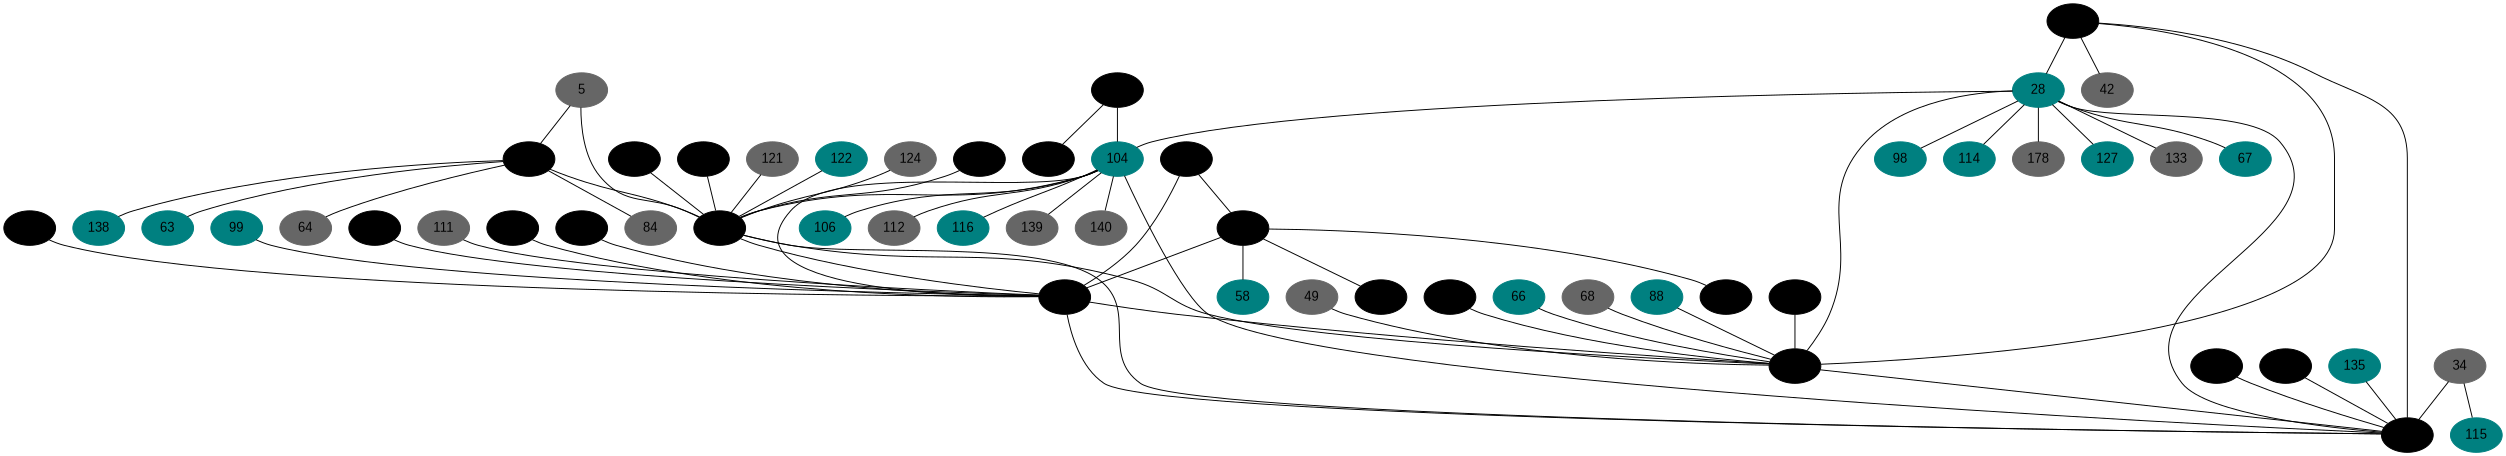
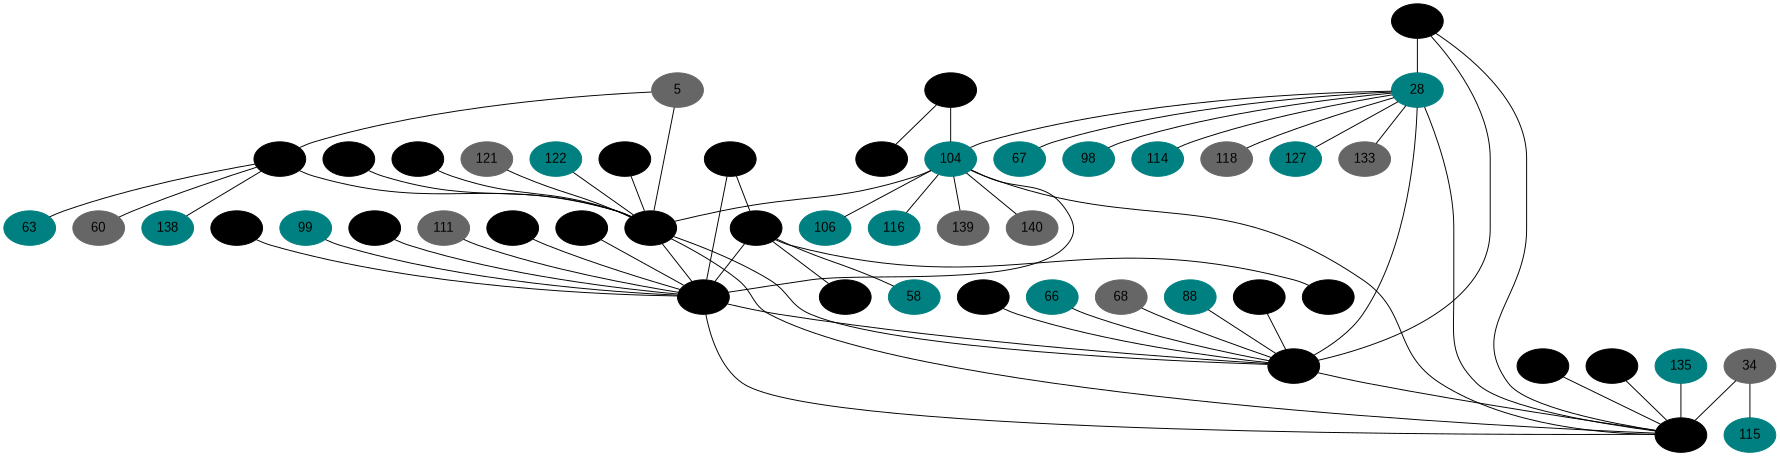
(2107, 90) -> none
(910, 159) -> none
(2038, 159) -> (1227, 159)
(306, 228) -> (99, 228)
(651, 228) -> none
(894, 228) -> none
(1312, 297) -> none
